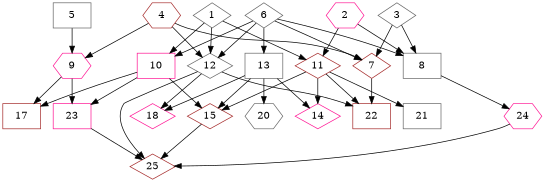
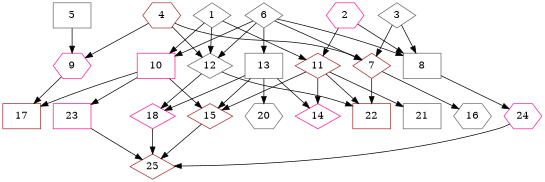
(72, 88) -> none
(135, 98) -> (153, 138)
none -> (472, 116)
